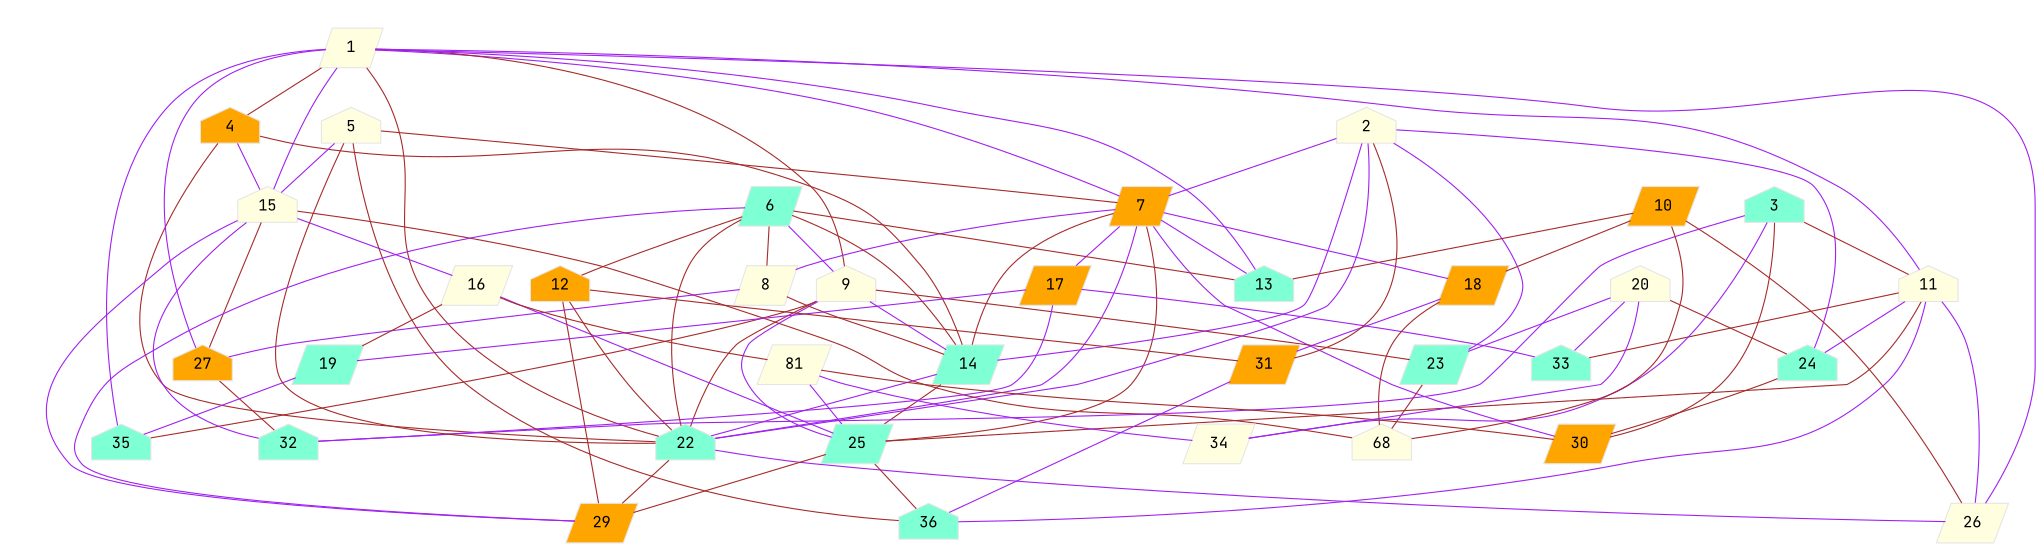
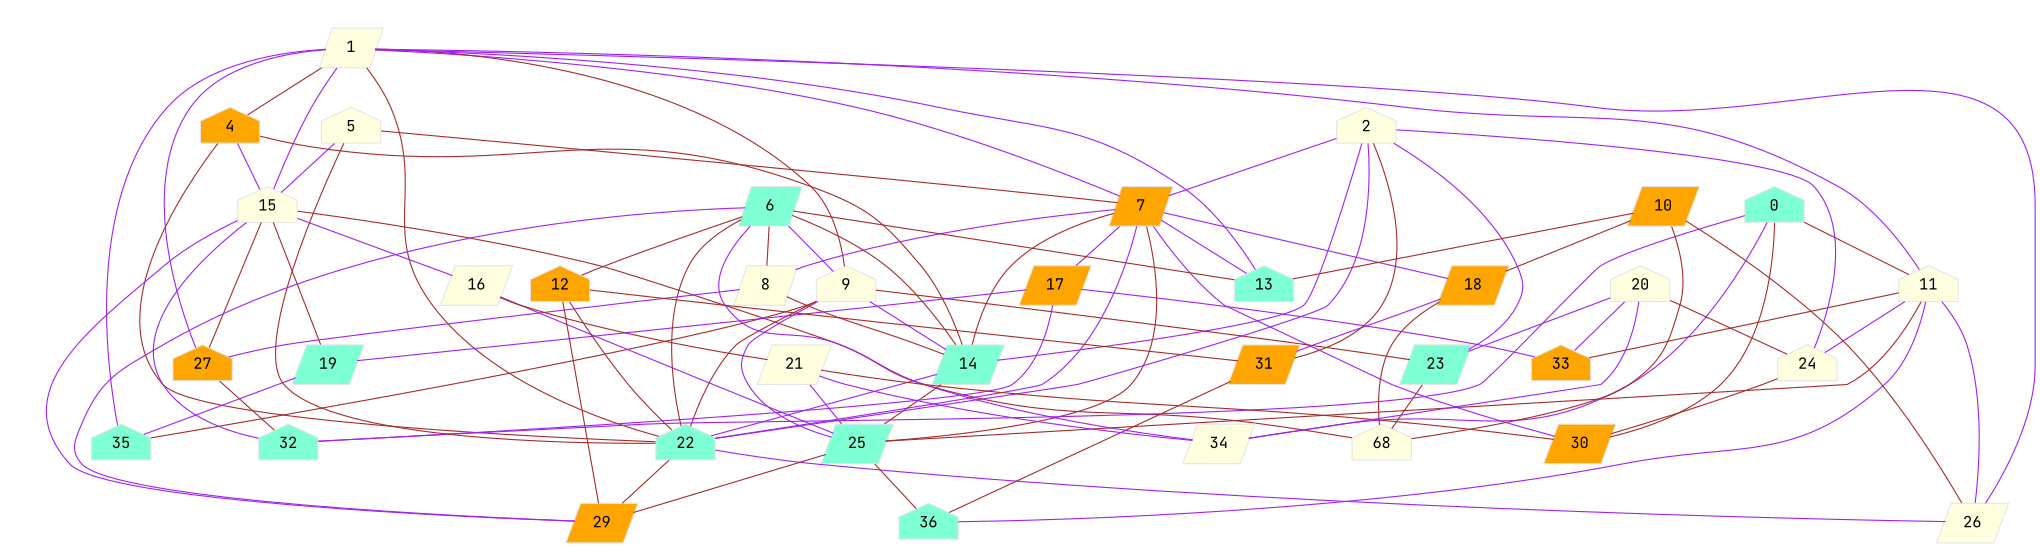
(1774, 206) -> (1774, 206)
(418, 317) -> (301, 293)
none -> (786, 335)
(794, 365) -> (794, 365)
(1561, 365) -> (1561, 365)
(1807, 365) -> (1807, 365)
(514, 416) -> none
(1090, 447) -> (1090, 447)
